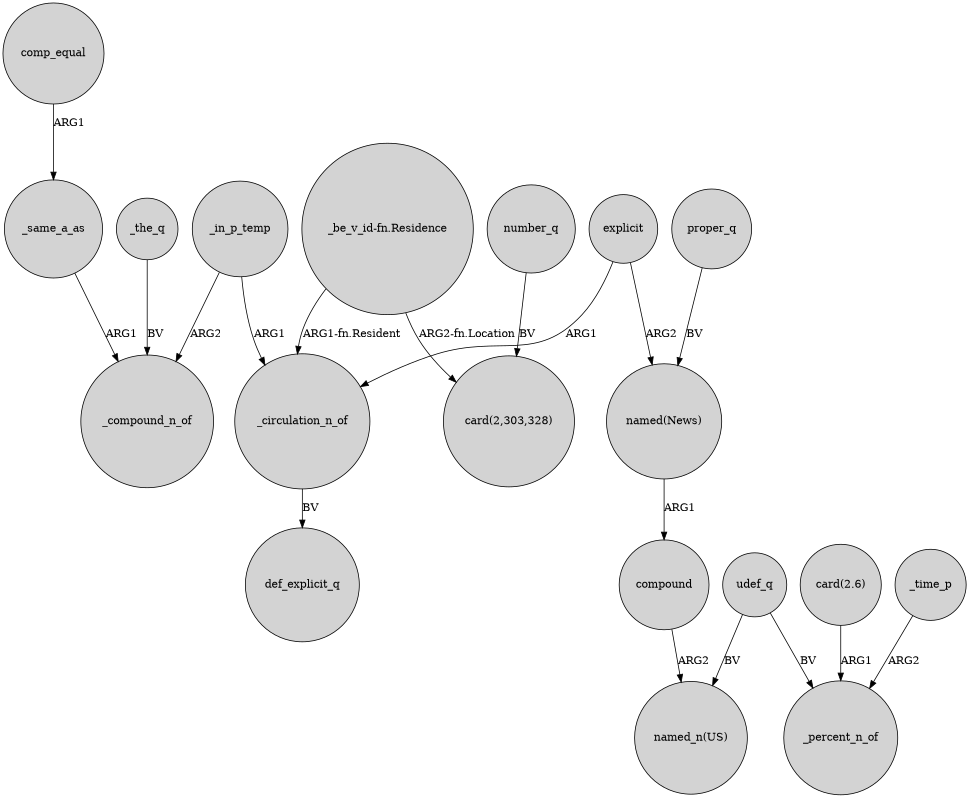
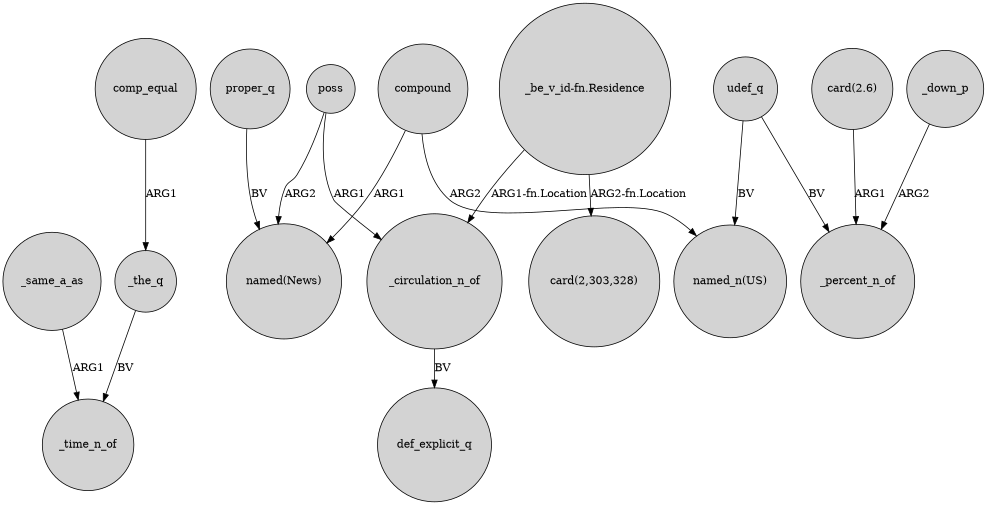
(53, 138) -> (146, 191)
(240, 229) -> none
(531, 229) -> none
(623, 229) -> (331, 89)
(352, 334) -> (539, 194)
(147, 421) -> (88, 445)
(664, 505) -> (374, 188)
(931, 585) -> (945, 89)
